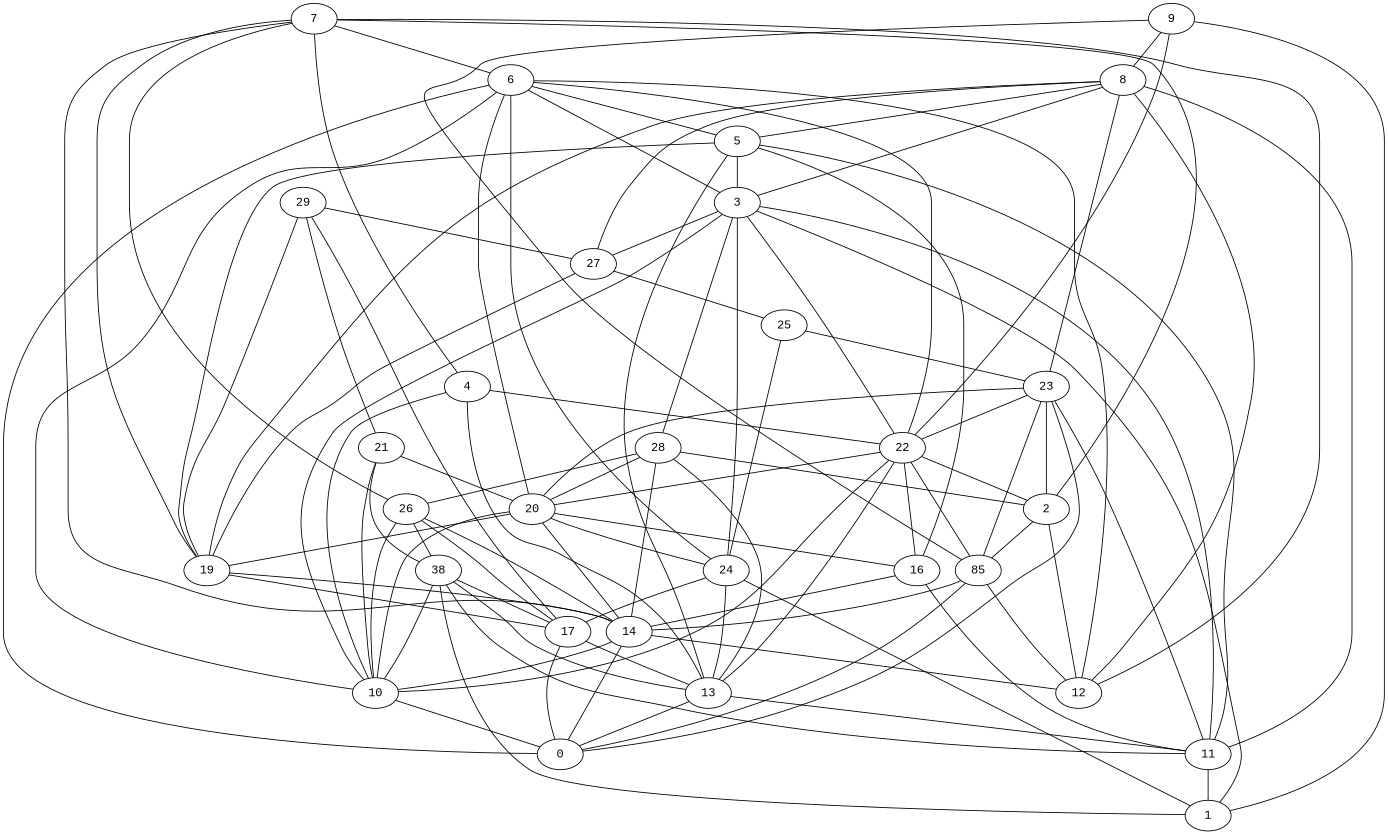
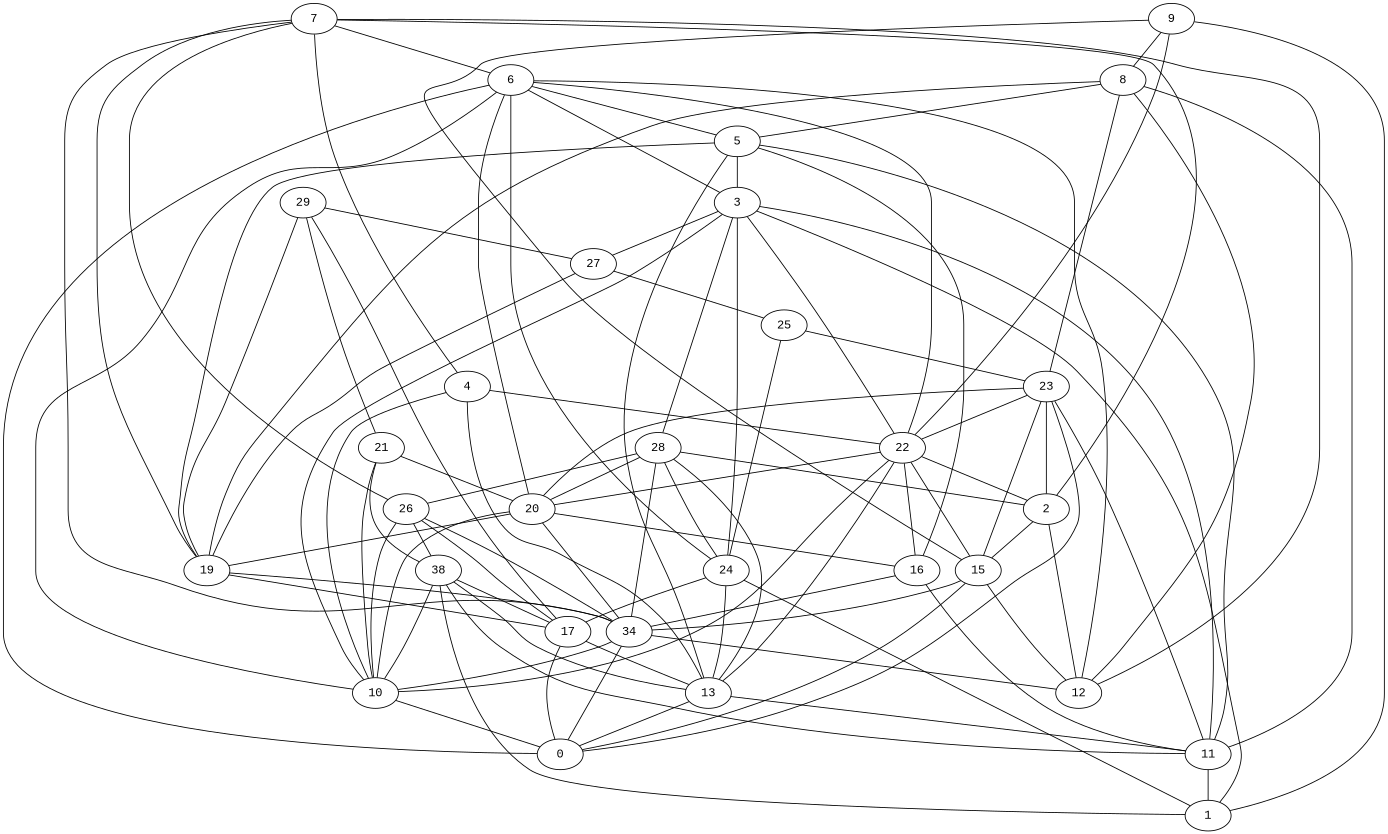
(775, 109) -> none
(930, 141) -> none
(627, 543) -> (689, 511)
(978, 570) -> (978, 570)
(629, 632) -> (629, 632)
